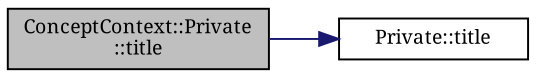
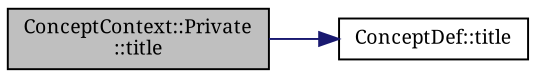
(434, 39) -> (434, 39)
